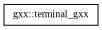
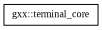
(51, 15) -> (51, 15)
